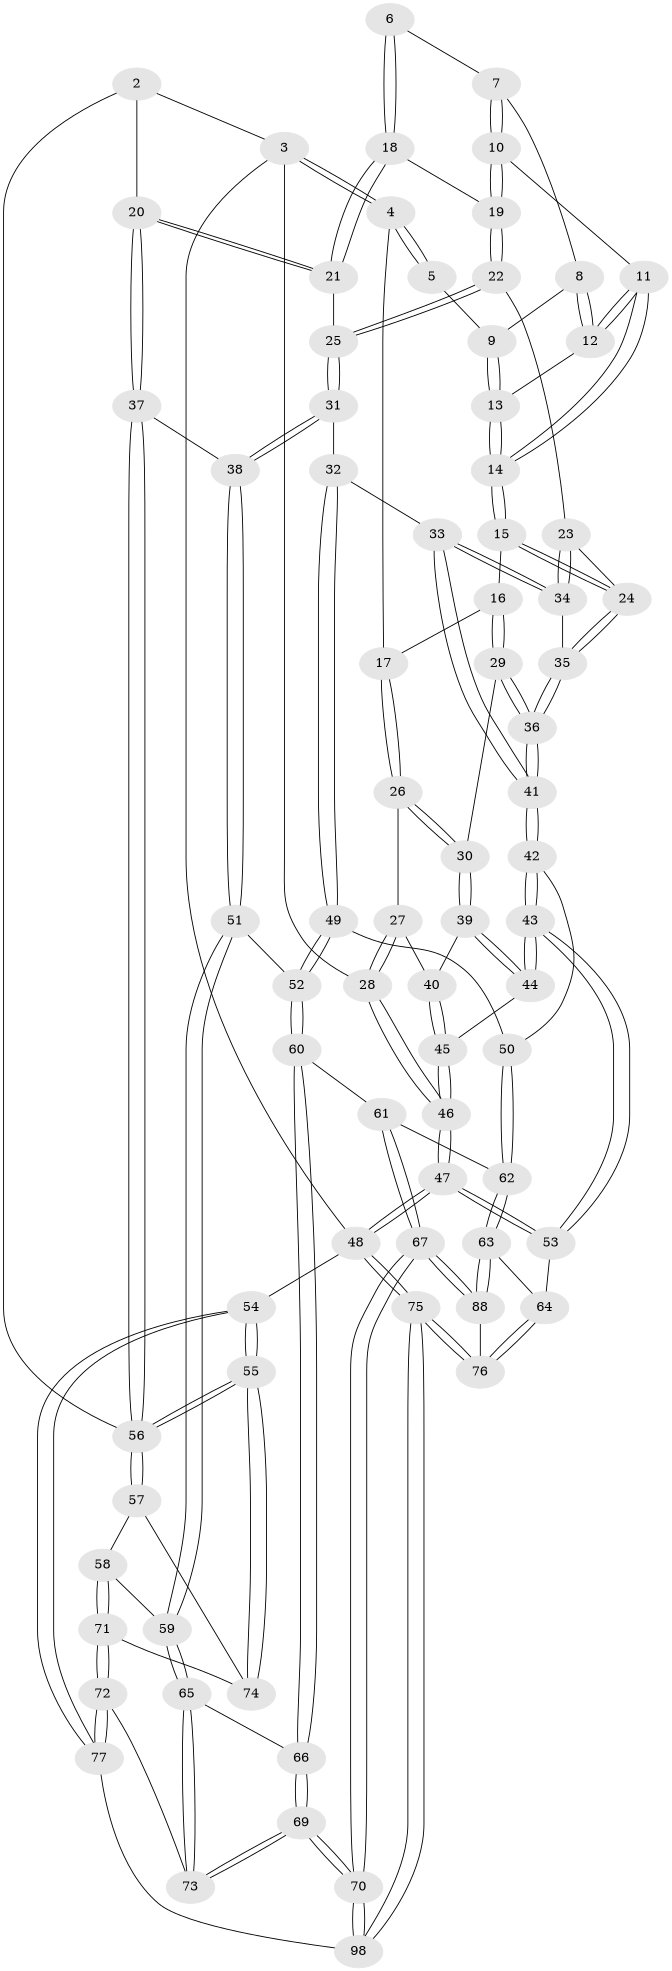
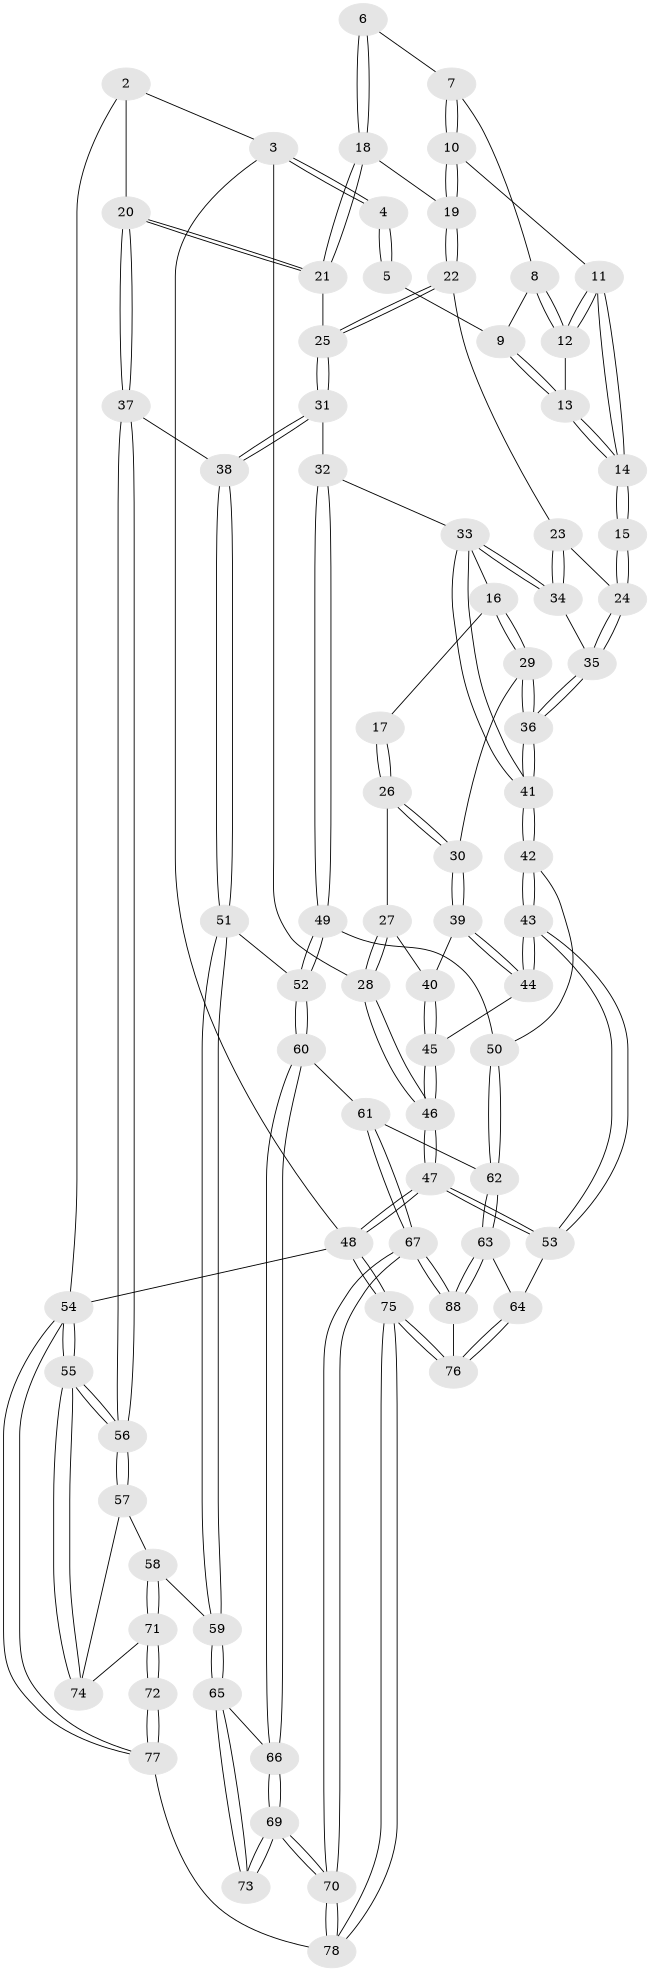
(383, 438) -> none
(500, 567) -> (479, 567)
(4, 760) -> (77, 691)
(153, 1788) -> none
(359, 1952) -> (332, 1952)
